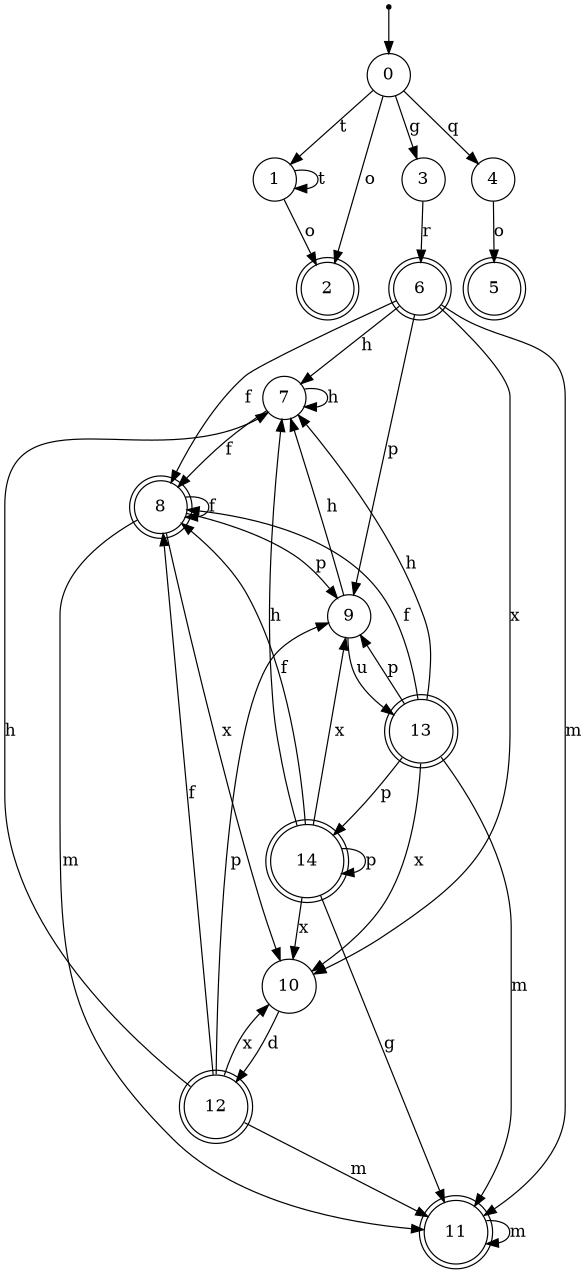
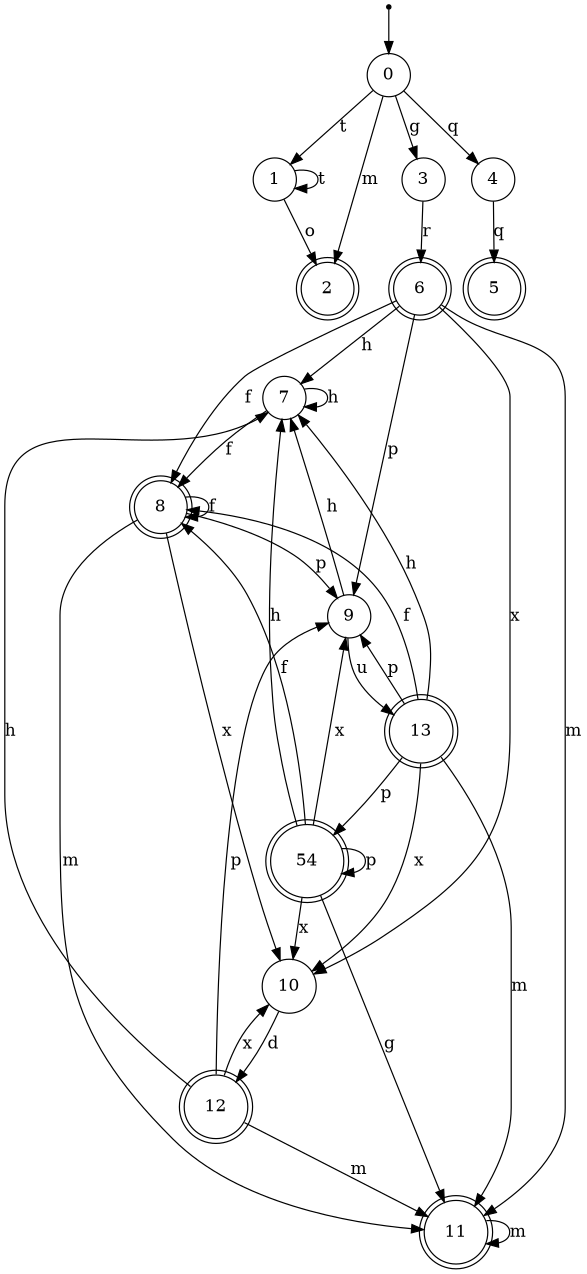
(370, 179) -> (370, 179)
(499, 232) -> (499, 232)
(189, 810) -> none
(307, 861) -> (307, 861)
